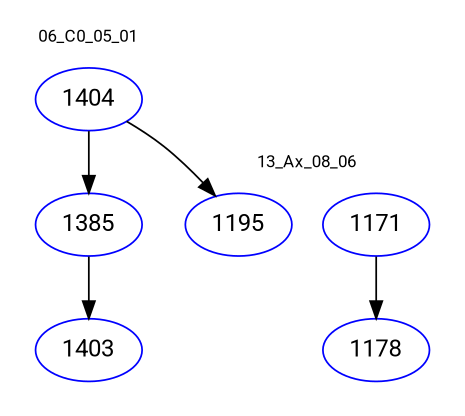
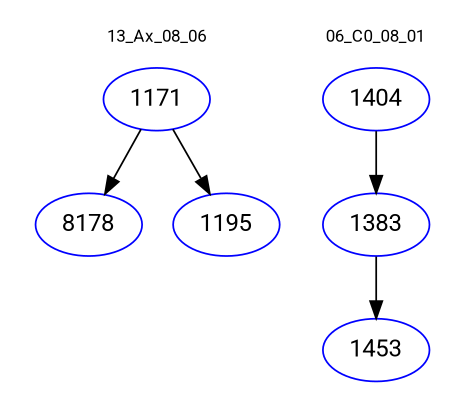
(89, 37) -> (376, 37)
(182, 162) -> (187, 154)
(89, 225) -> (376, 225)
(89, 350) -> (376, 350)
(376, 350) -> (89, 225)
